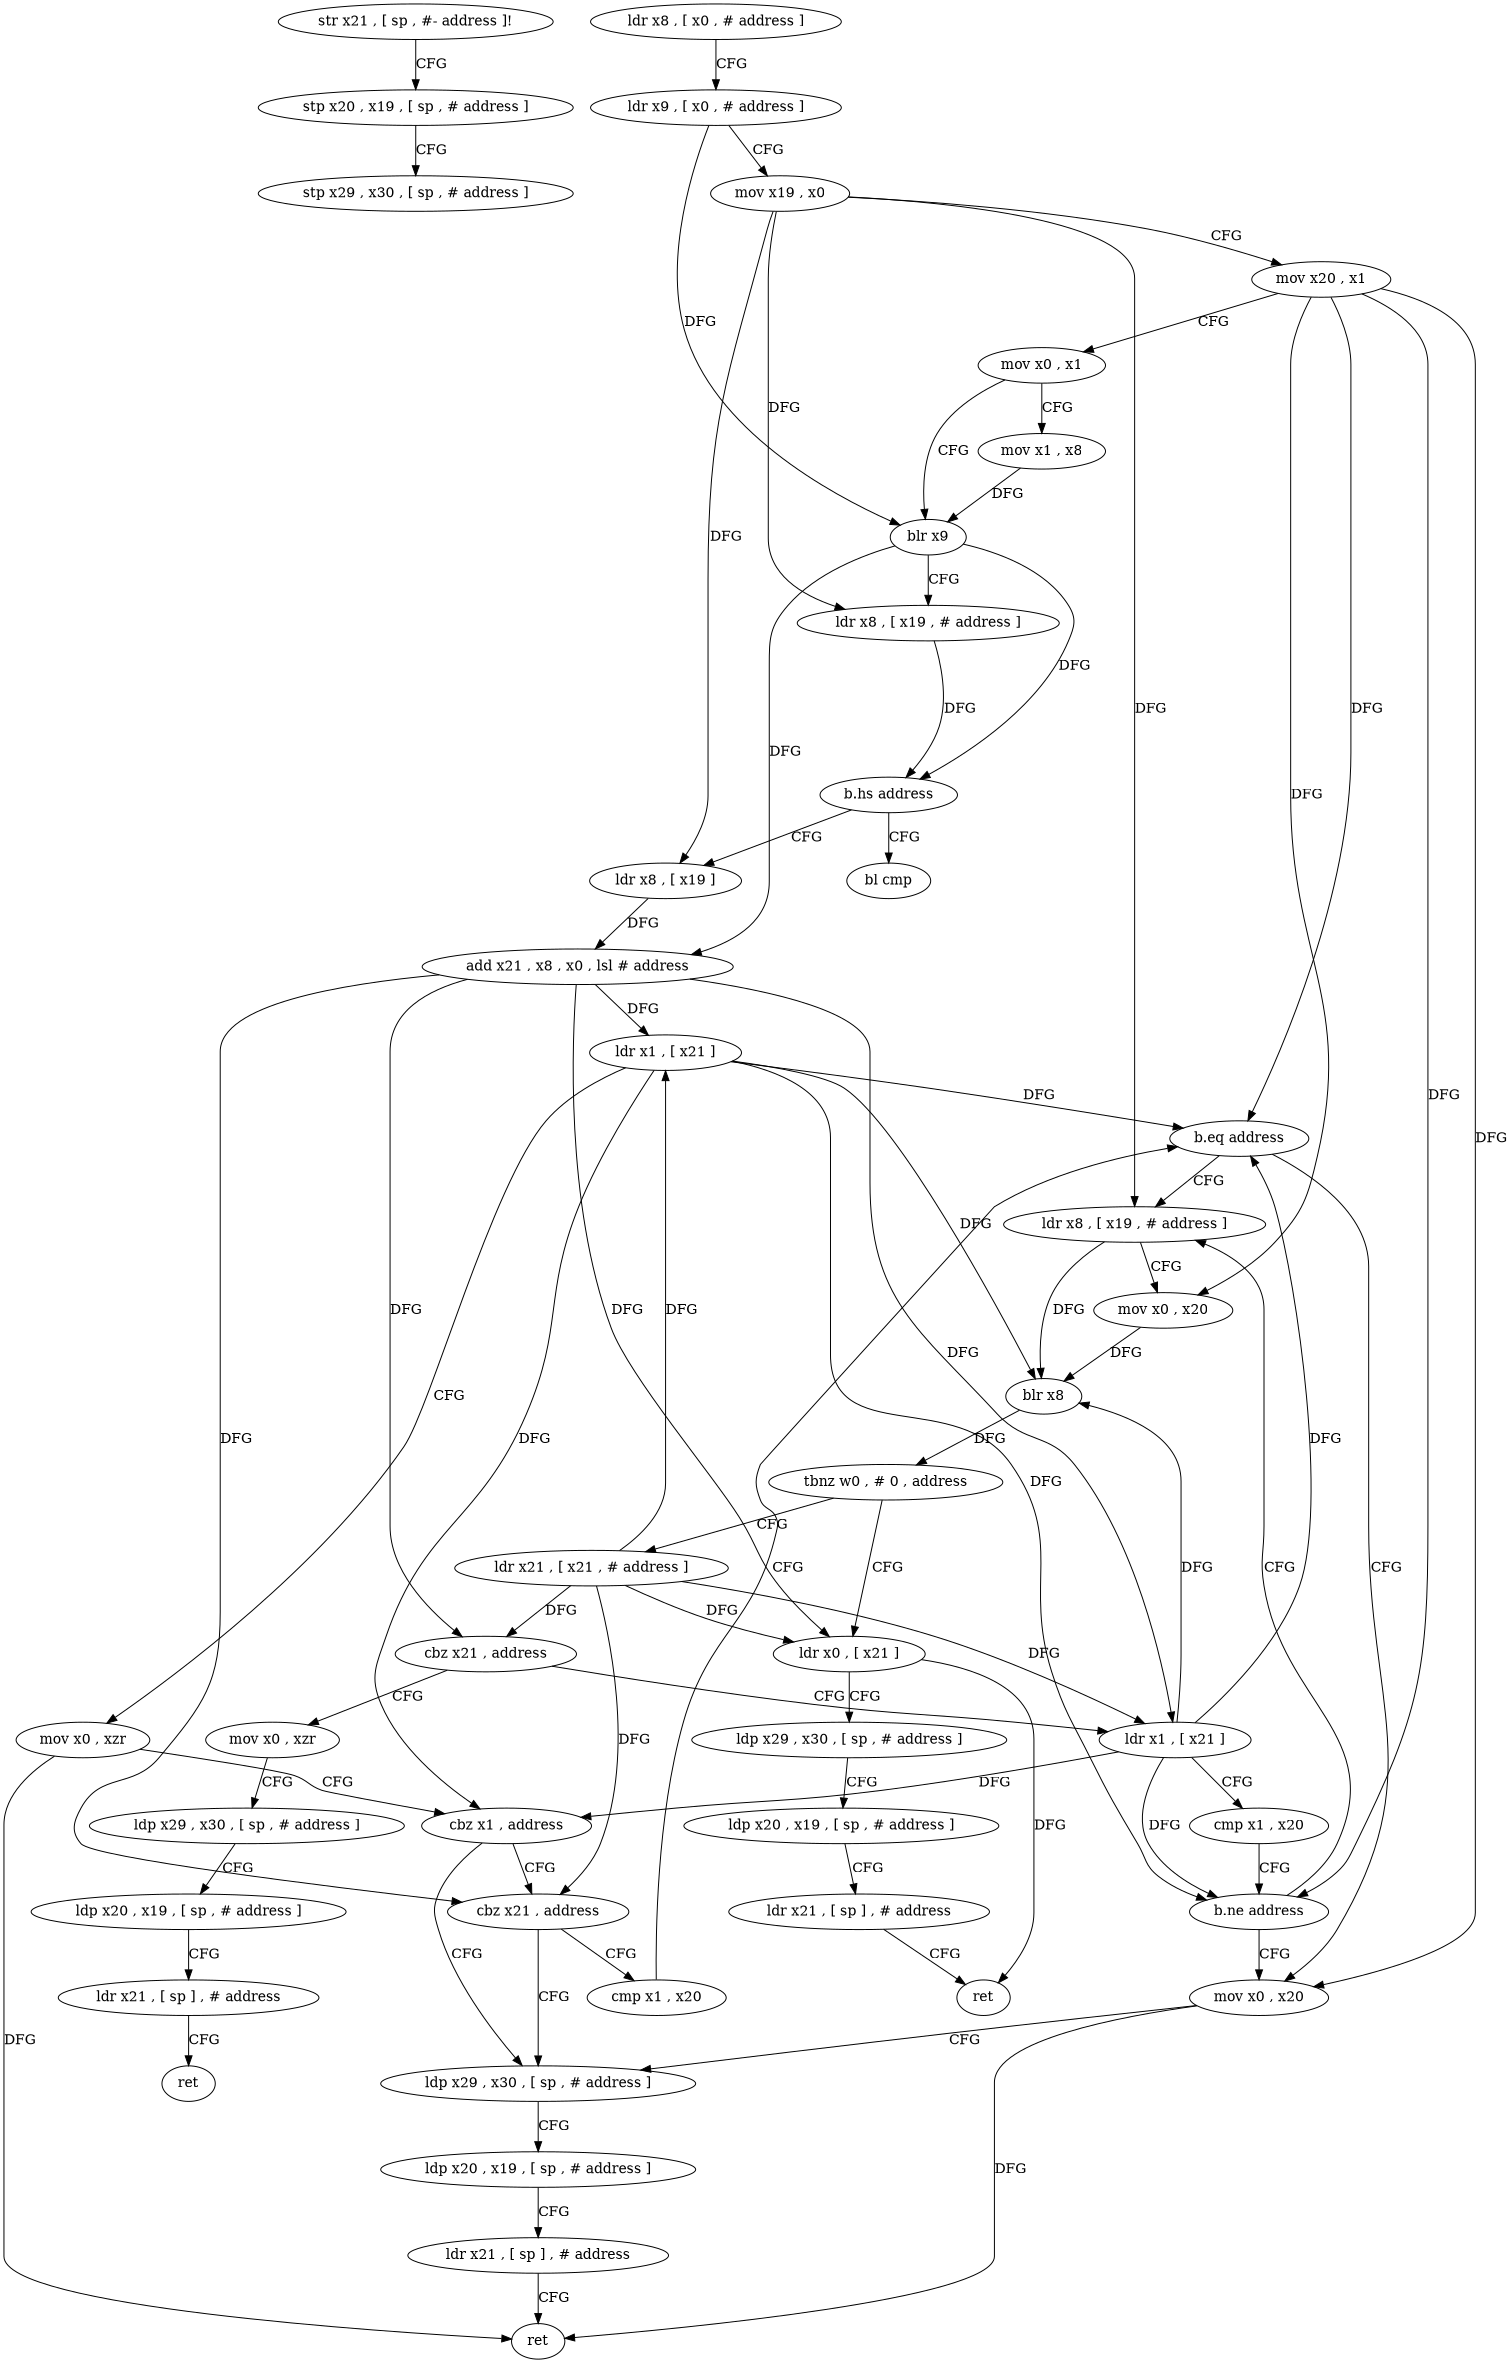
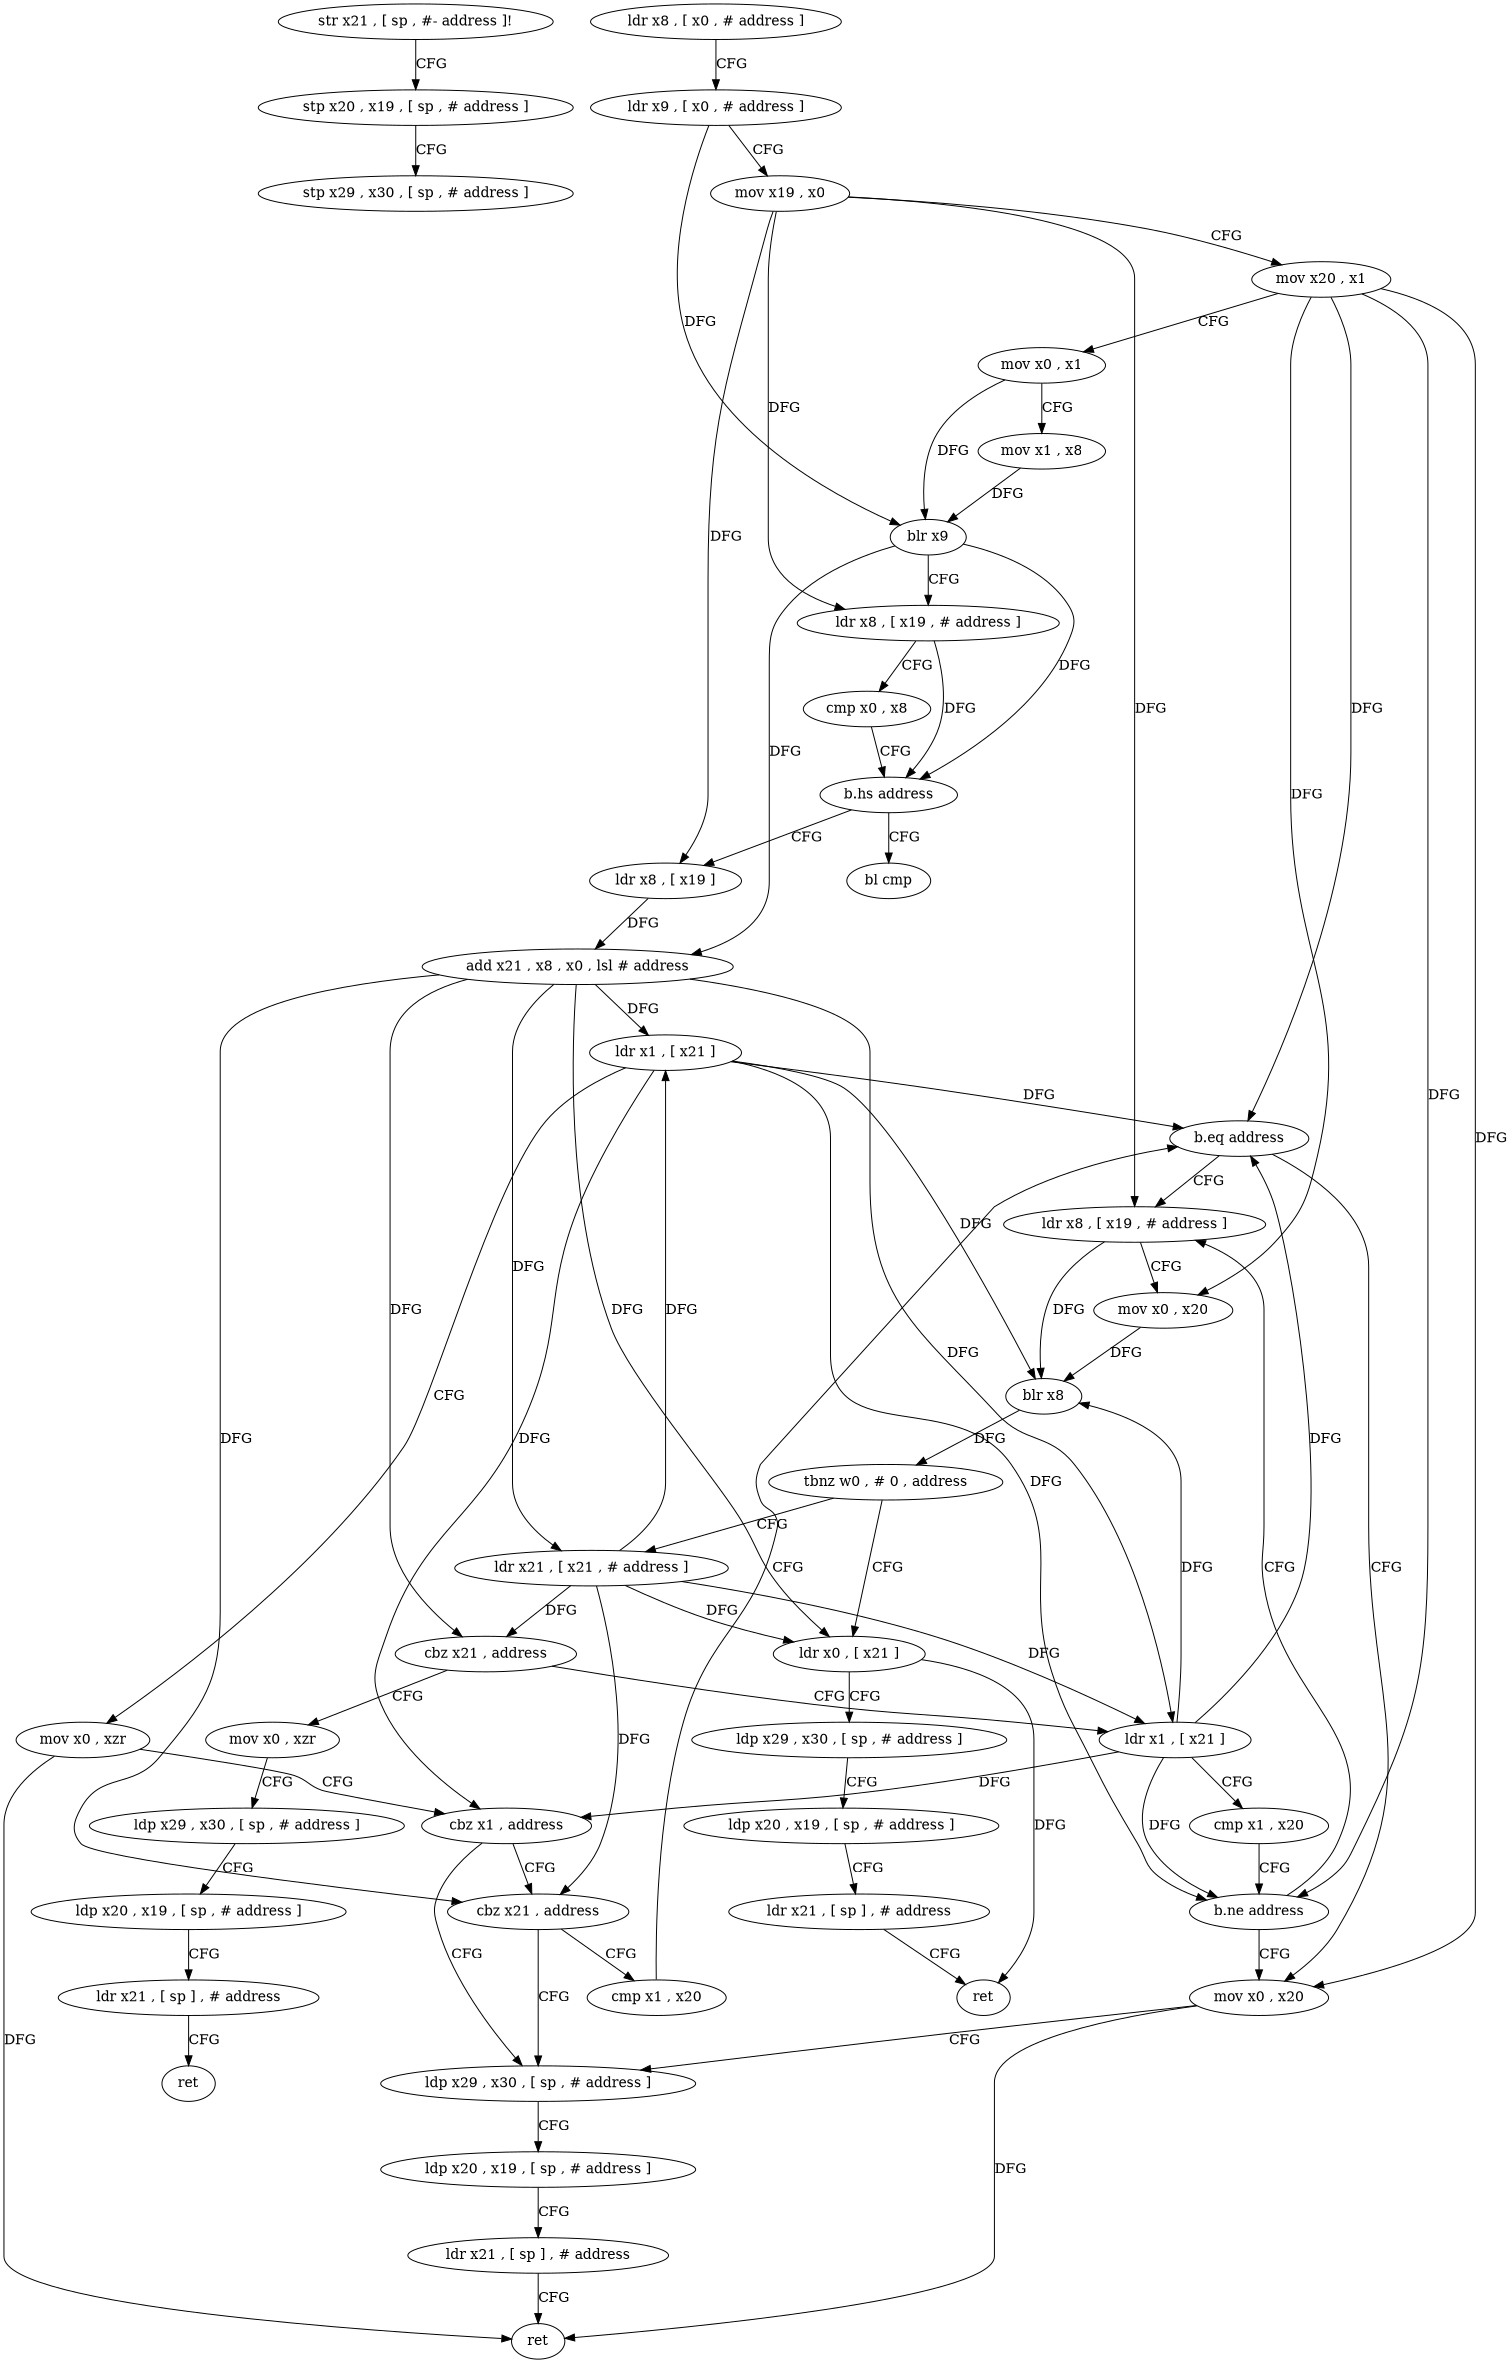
(953, 451) -> (953, 451)
none -> (867, 709)
none -> (513, 1265)
